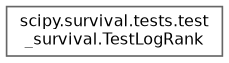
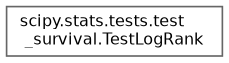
(114, 31) -> (114, 31)
